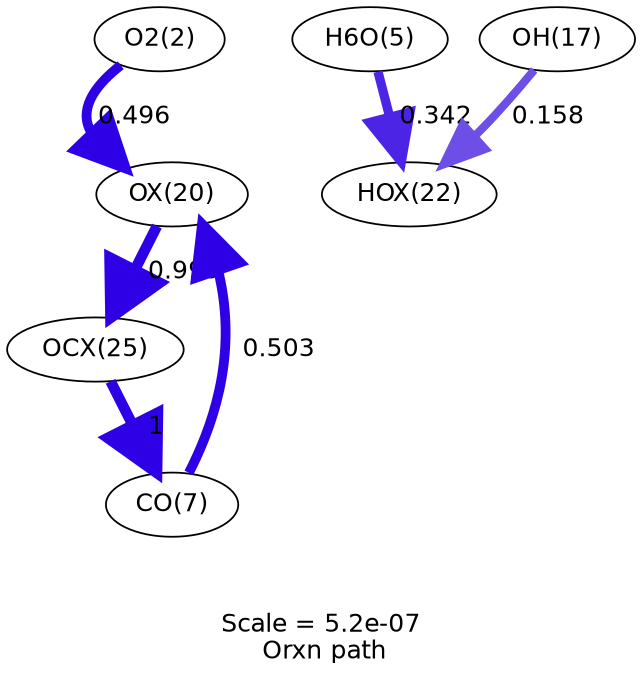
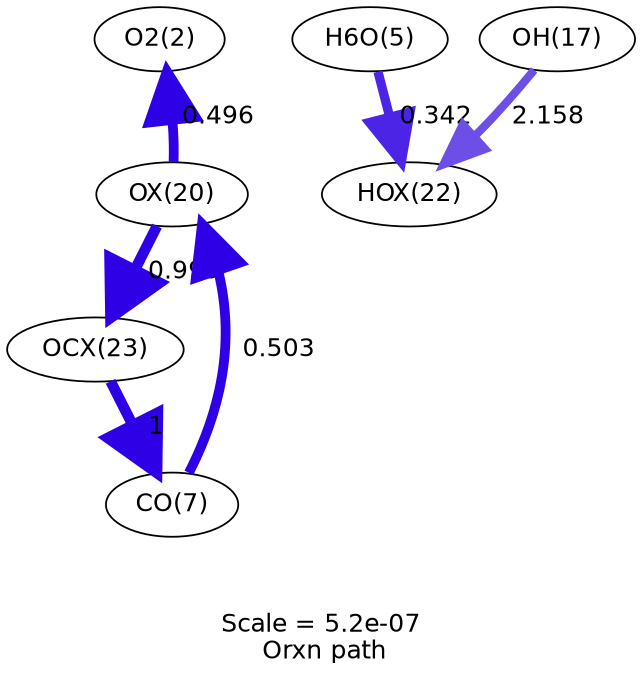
(93, 95) -> (174, 141)
(545, 117) -> (545, 117)
(95, 350) -> (95, 350)
